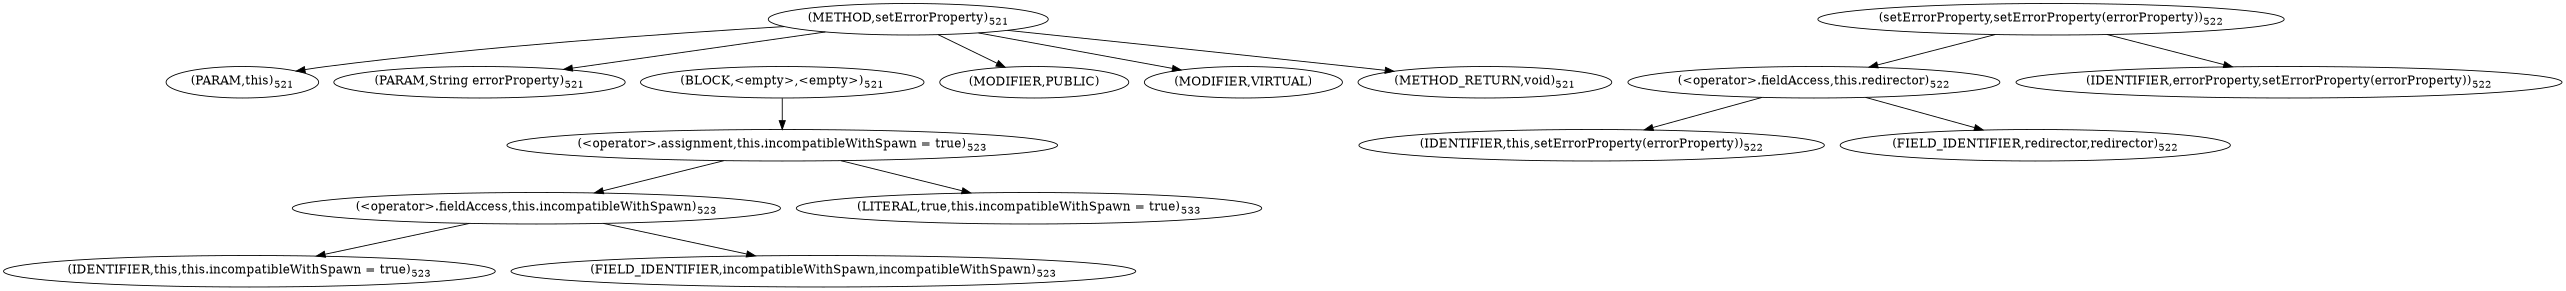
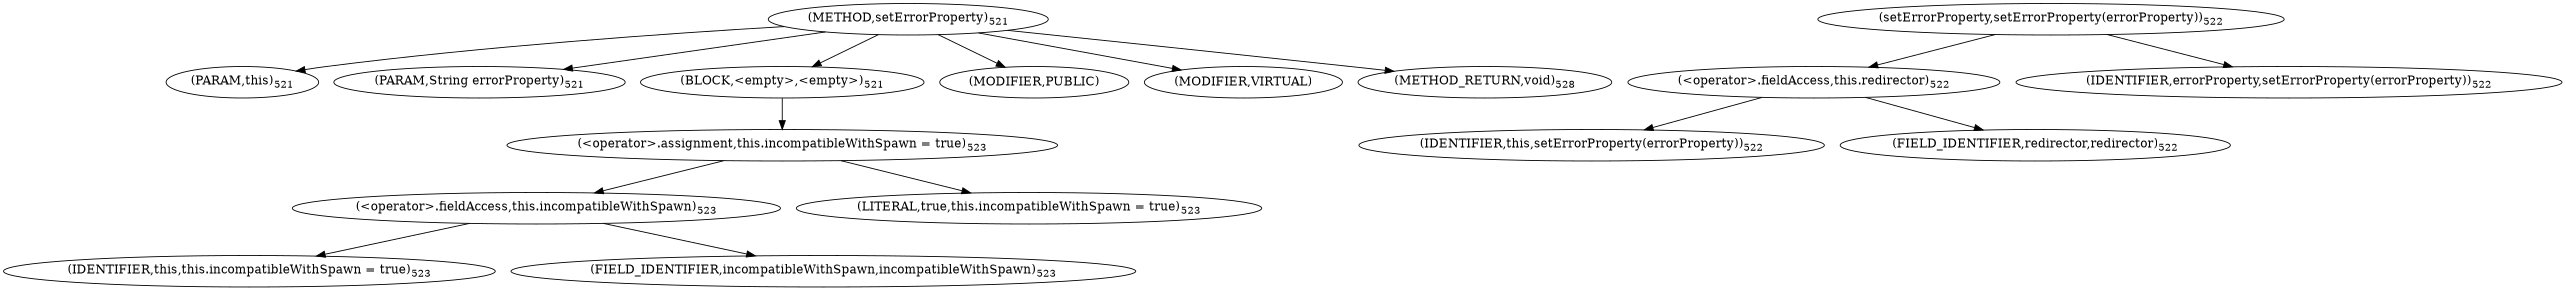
none -> (849, 49)
(1565, 81) -> (1565, 81)
(1191, 207) -> (1191, 207)
